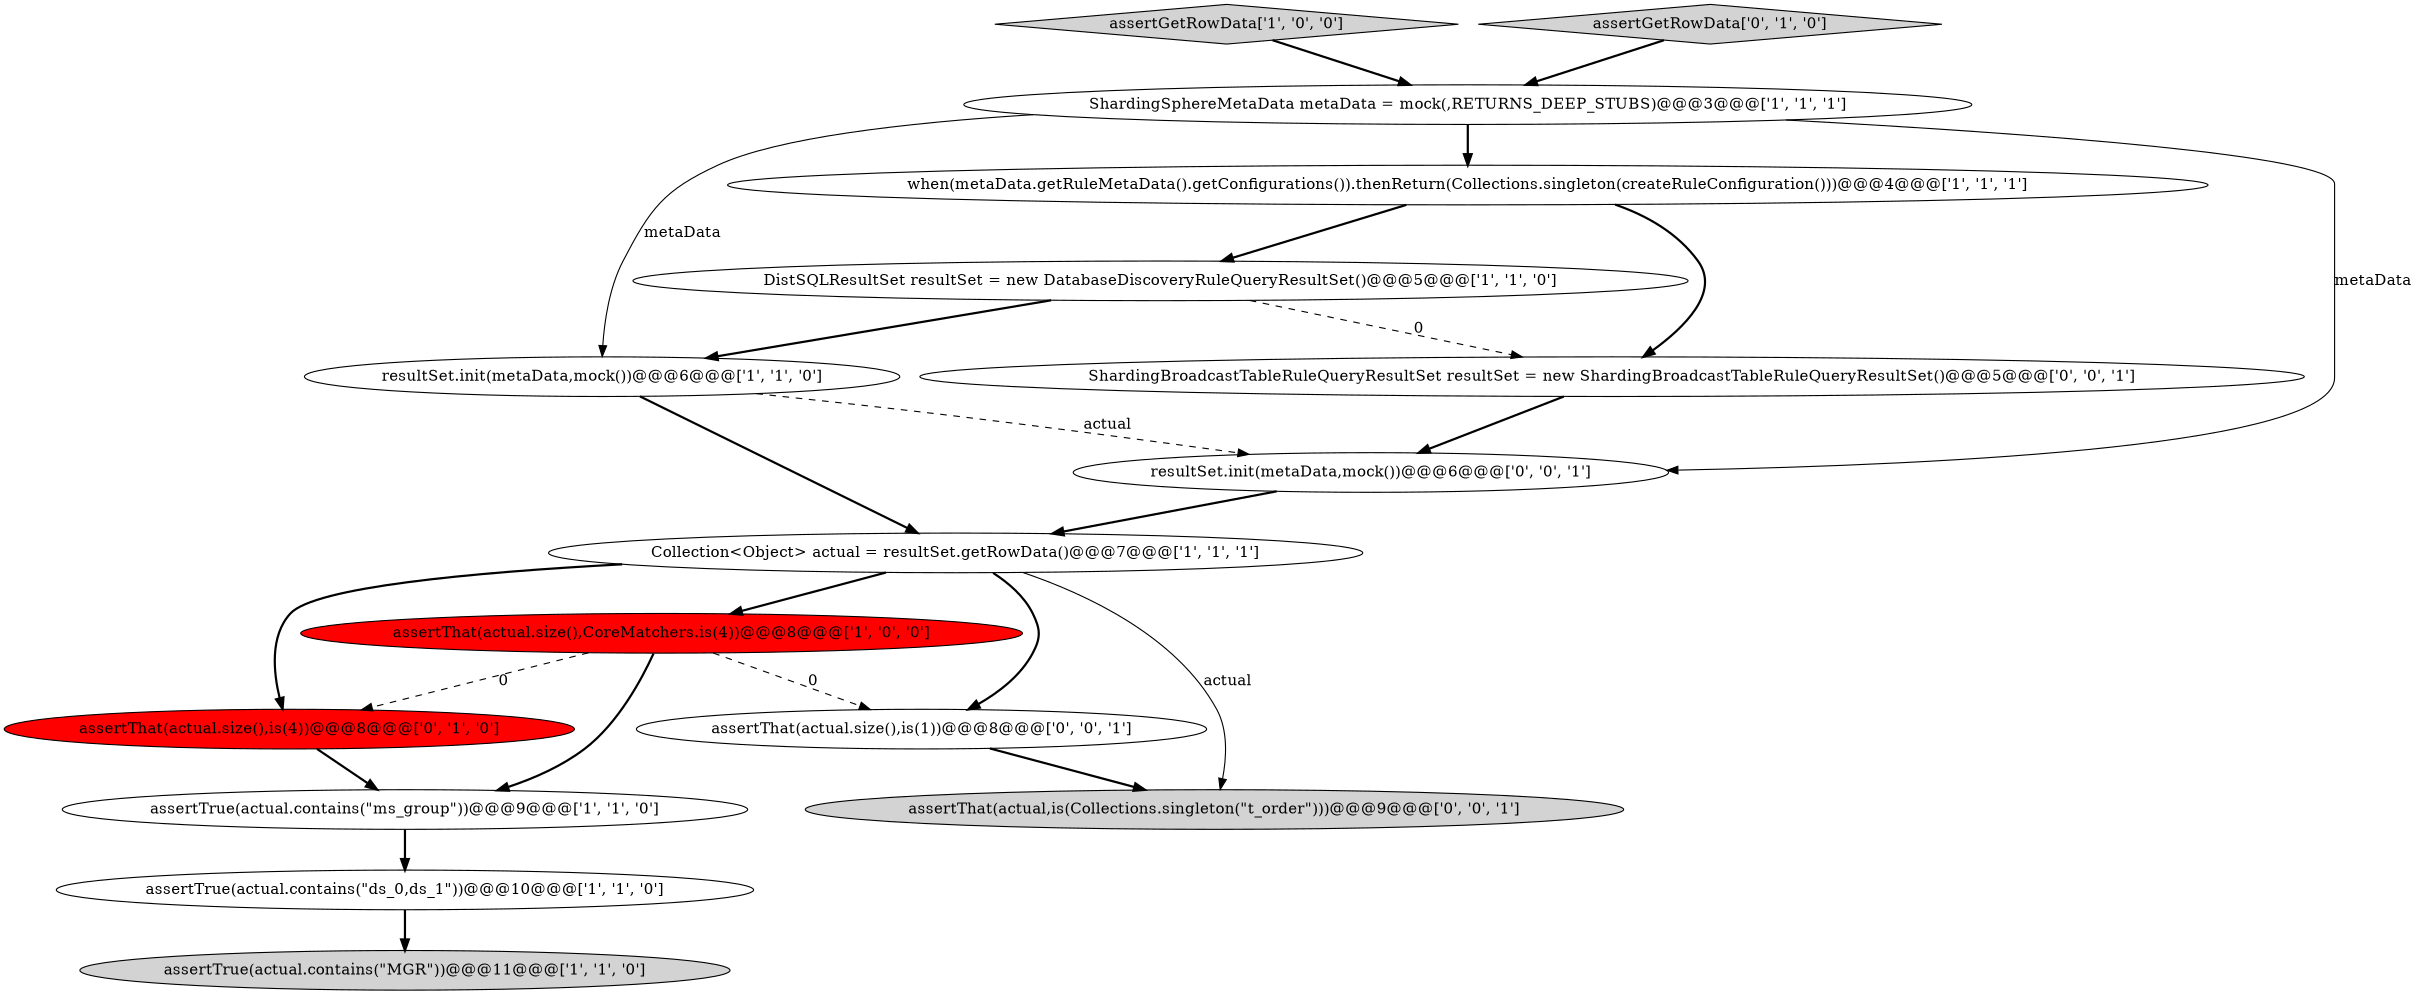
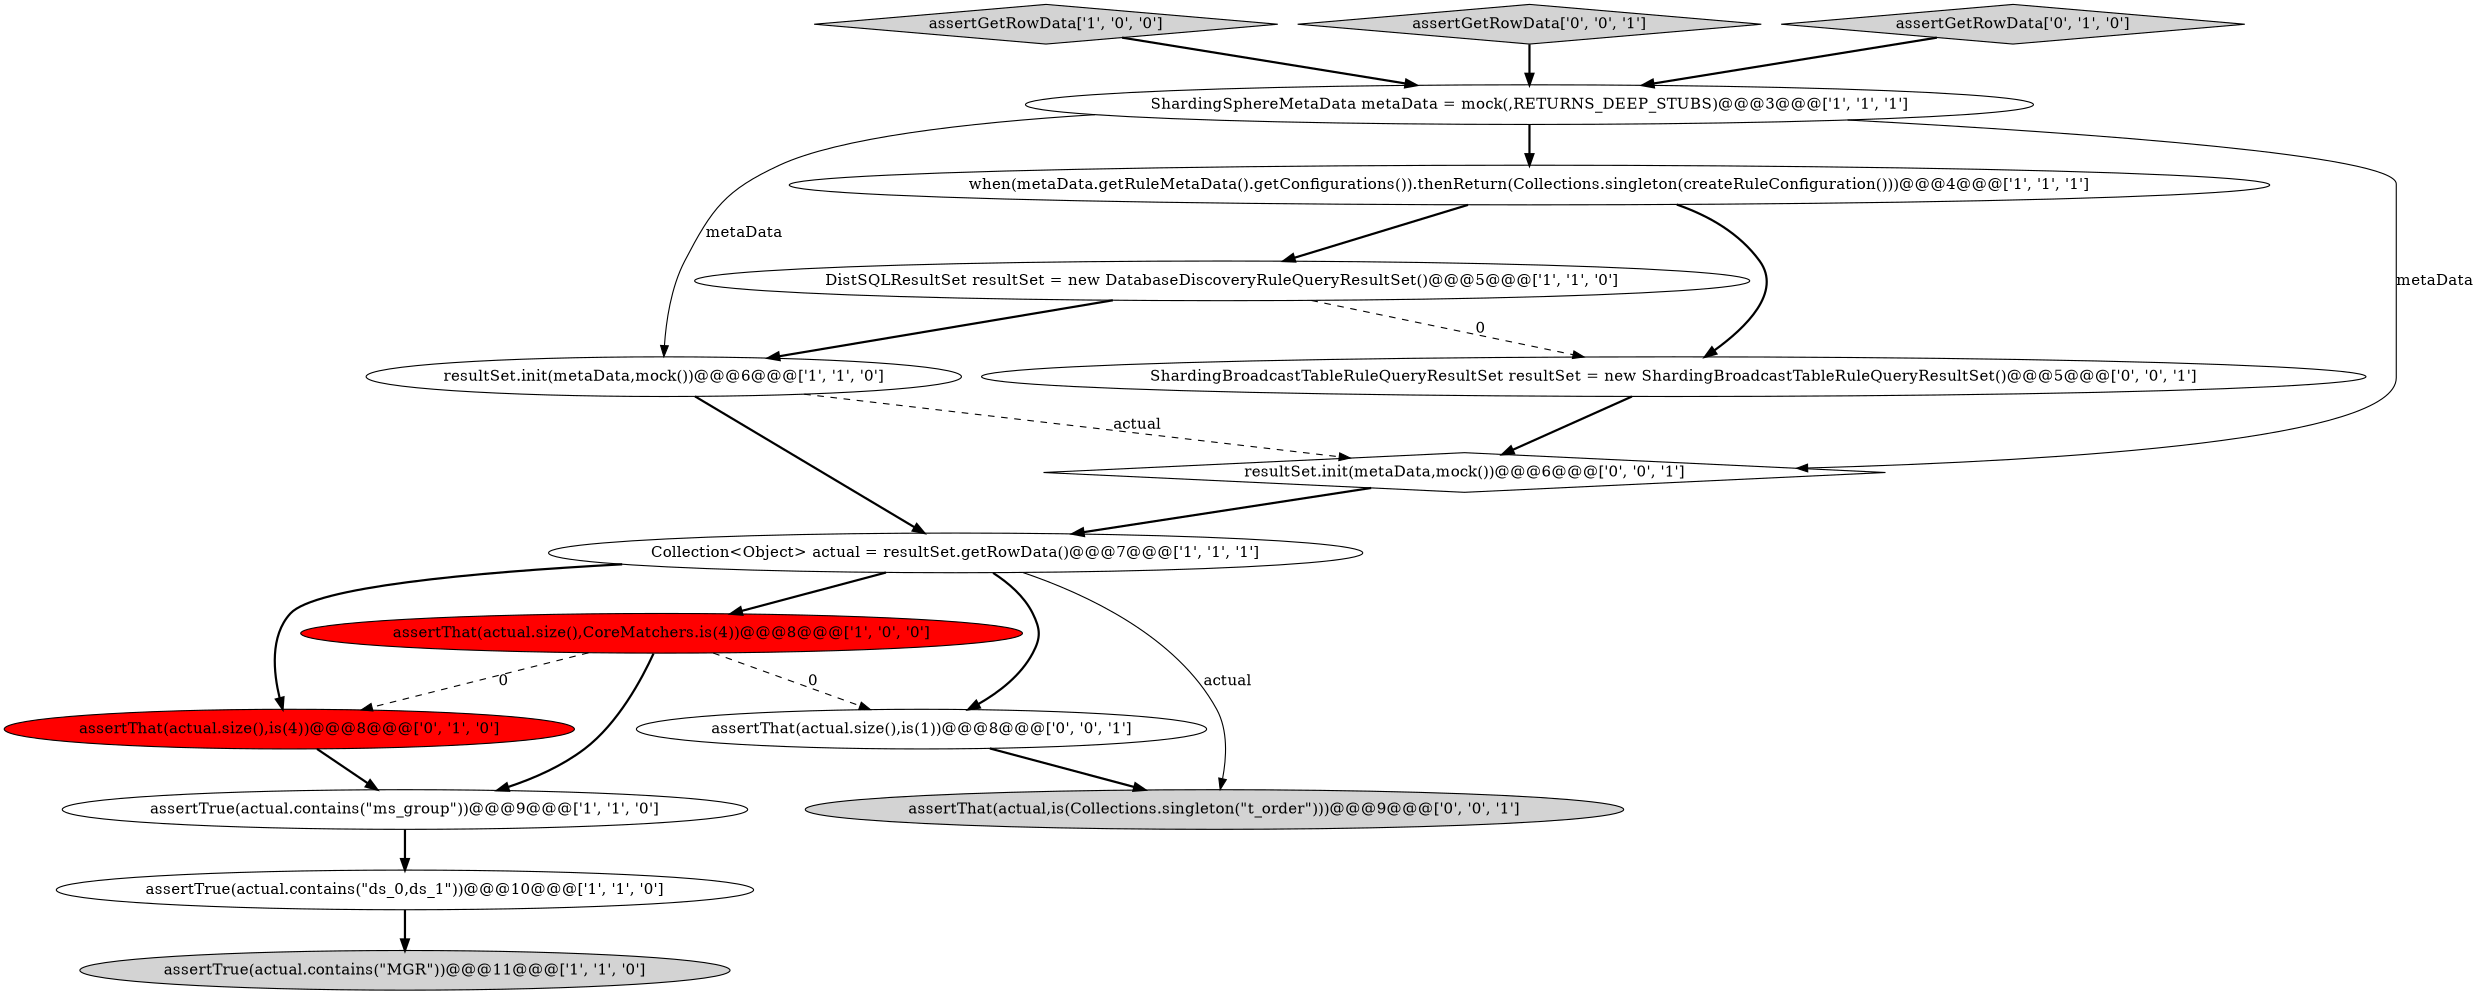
none -> (1529, 24)
(1371, 472) -> (1465, 472)
